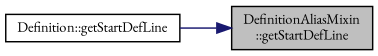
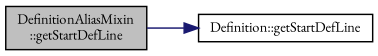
(198, 28) -> (165, 28)
